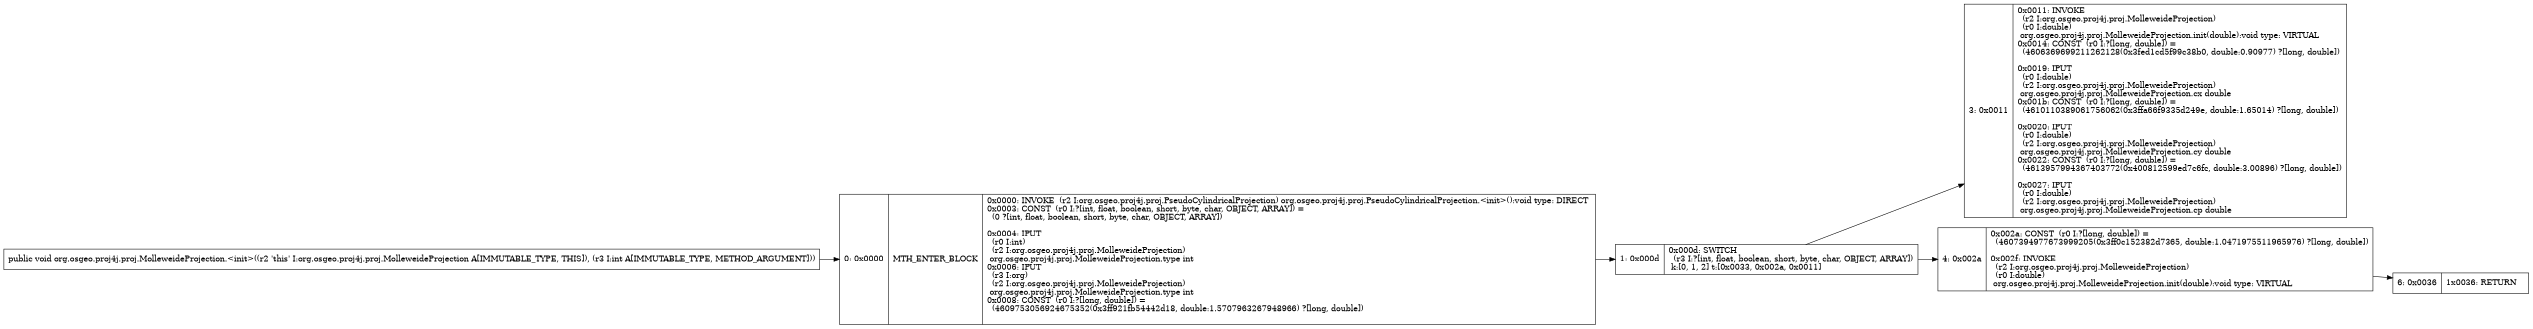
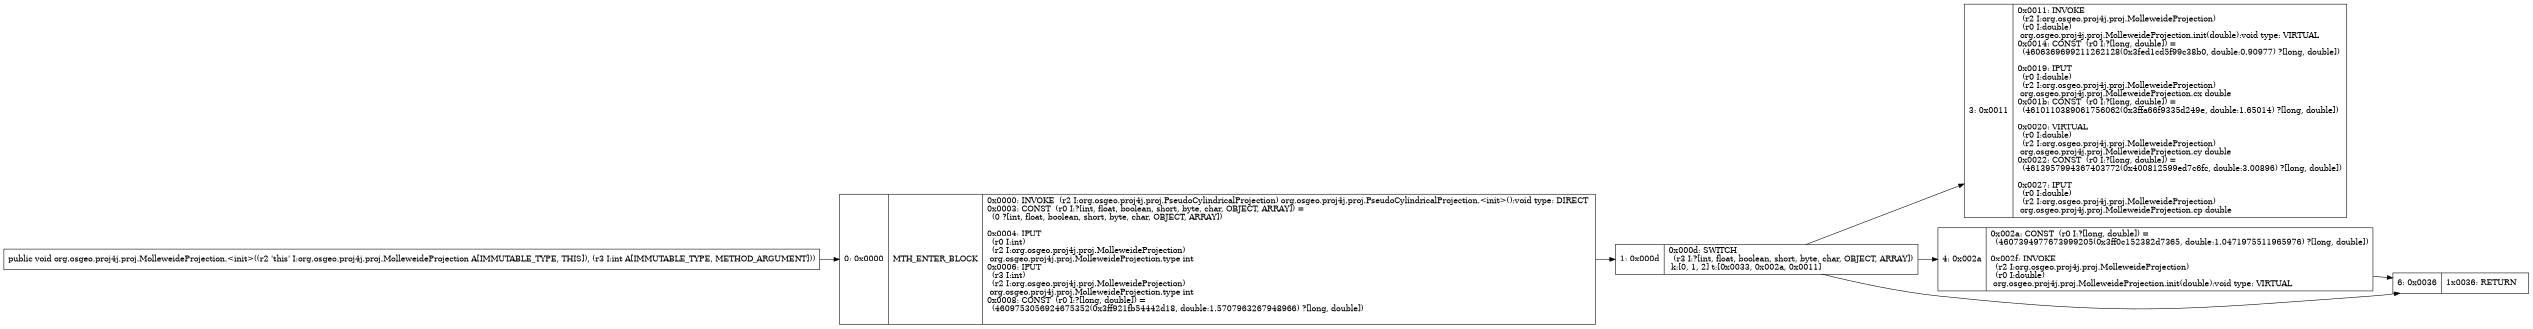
(2047, 127) -> (2055, 127)
(1007, 276) -> (1006, 276)
none -> (2107, 308)
